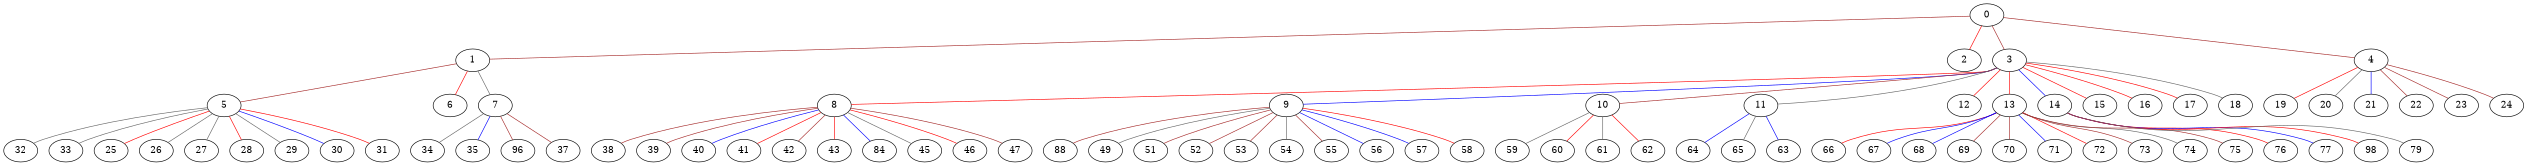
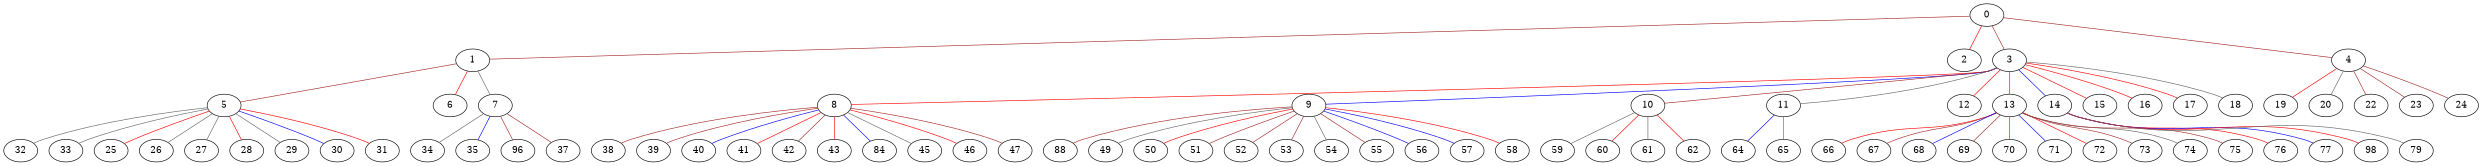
(2371, 105) -> none
(1922, 132) -> (1922, 132)
none -> (1151, 151)
(1784, 151) -> none
